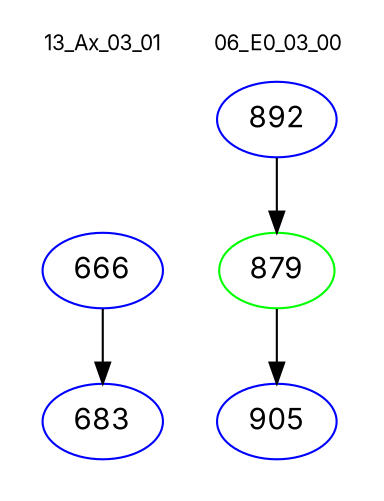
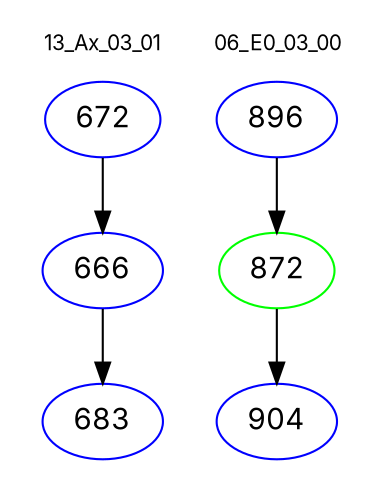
none -> (103, 120)
(277, 120) -> (277, 120)
(277, 271) -> (277, 271)
(277, 422) -> (277, 422)
